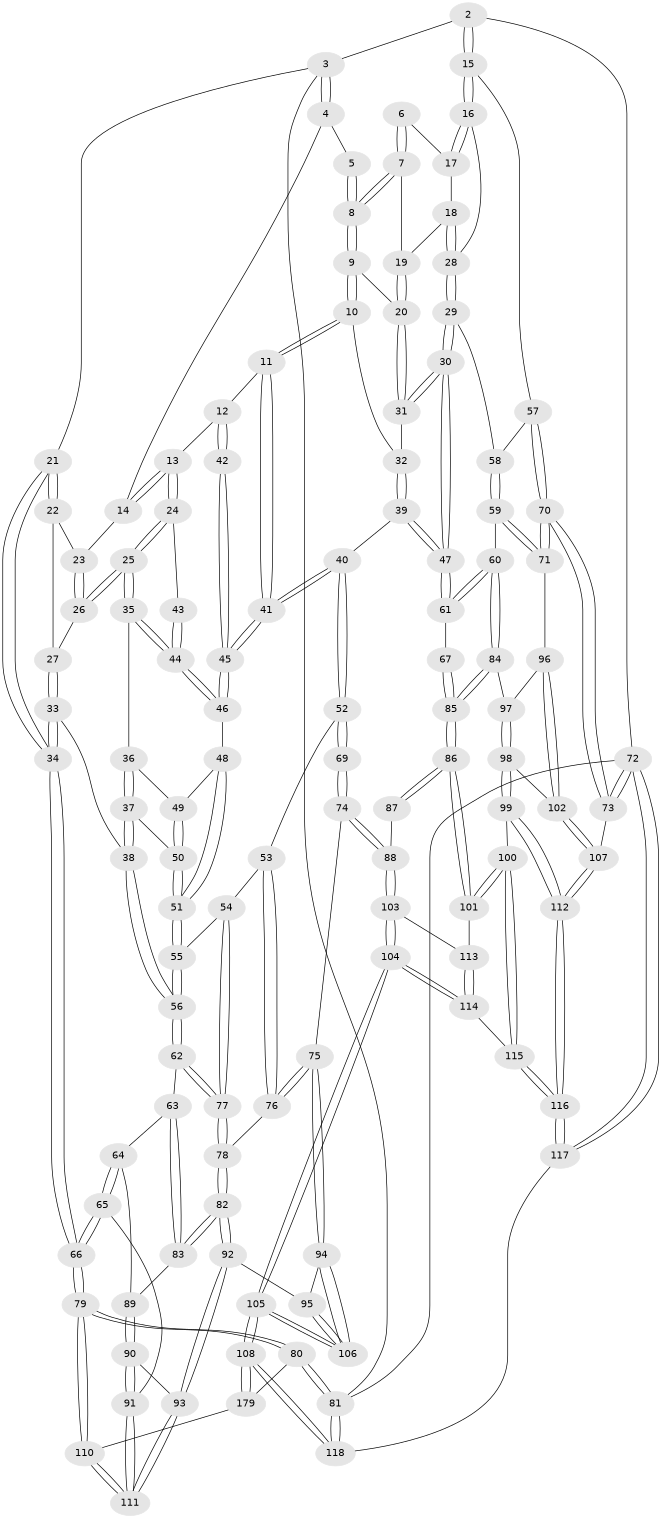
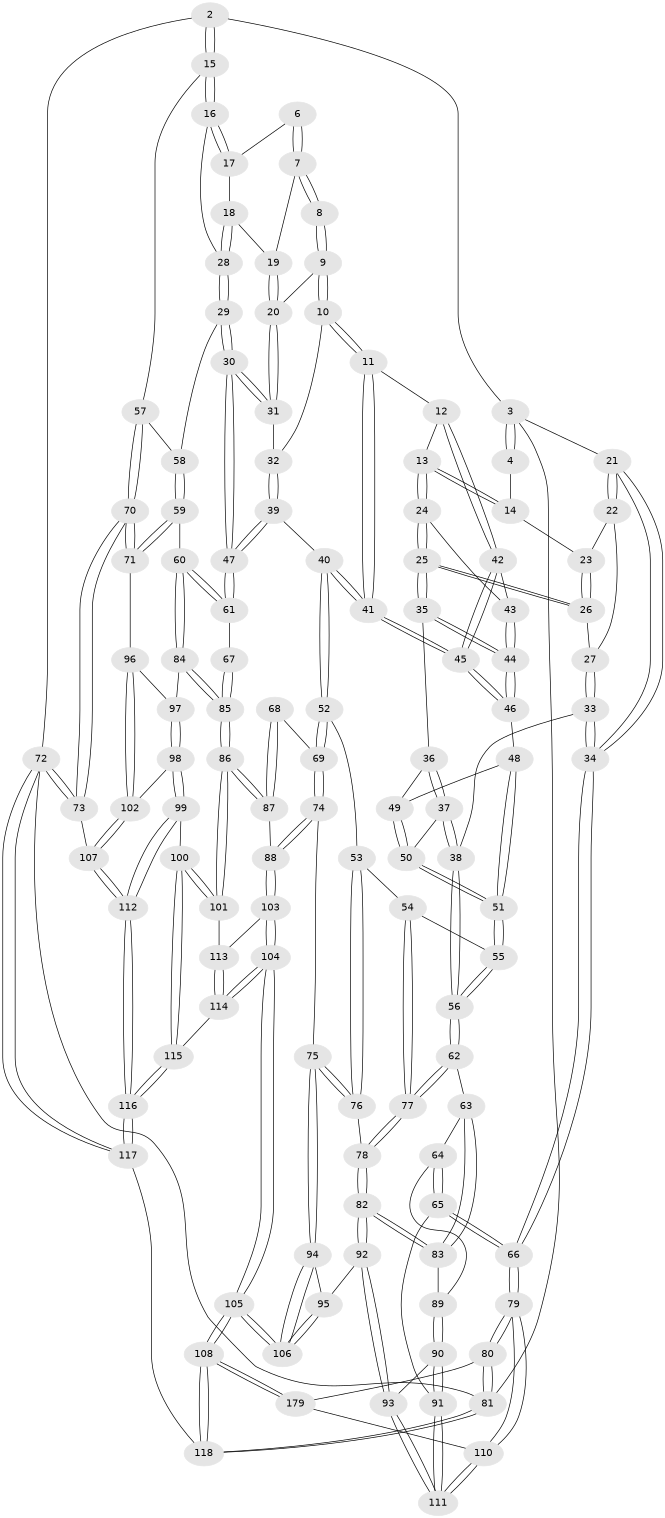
(352, 164) -> none
none -> (503, 579)
none -> (275, 710)
